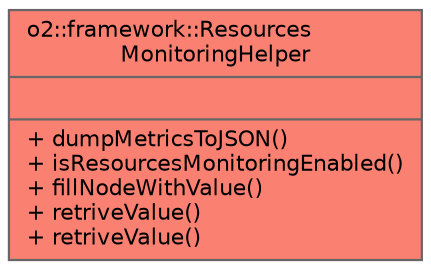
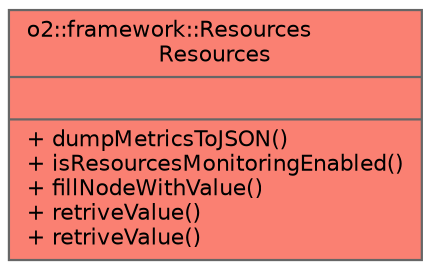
(215, 55) -> (215, 55)
